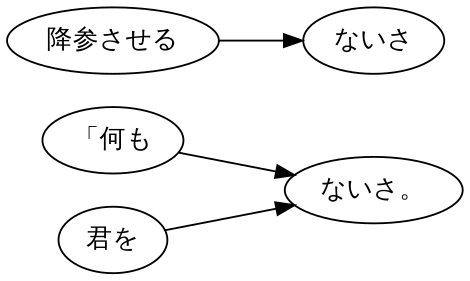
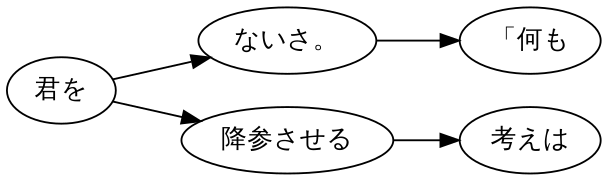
(374, 41) -> (530, 140)
none -> (147, 109)
(227, 162) -> (408, 41)
